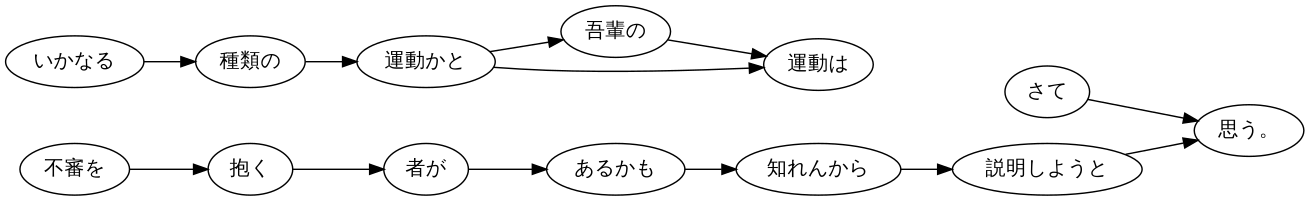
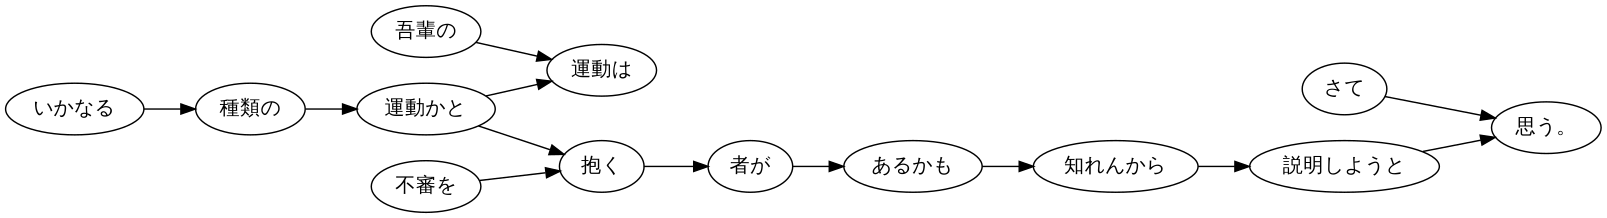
(519, 47) -> (514, 138)
